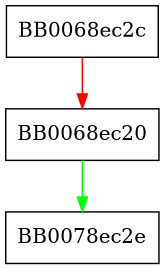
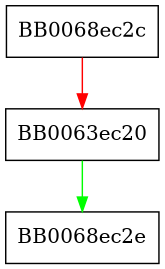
(82, 135) -> (82, 135)
(82, 238) -> (82, 238)
